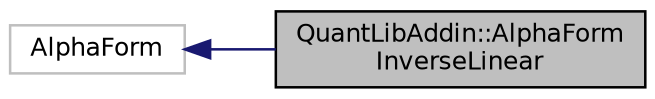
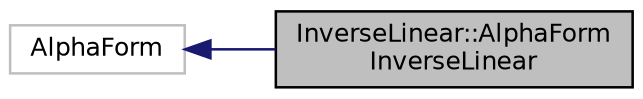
(461, 49) -> (454, 49)
